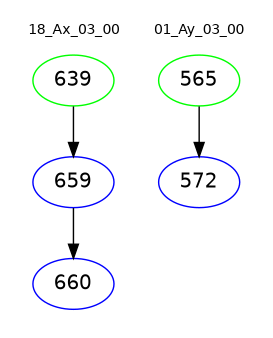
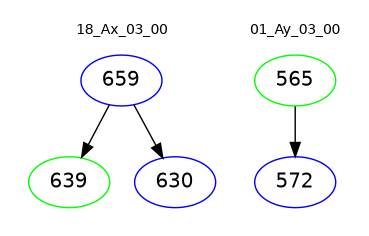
(73, 124) -> (99, 125)
(73, 284) -> (175, 182)
